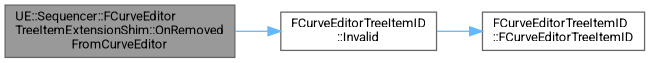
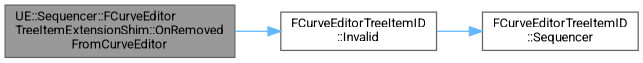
(564, 31) -> (560, 31)
